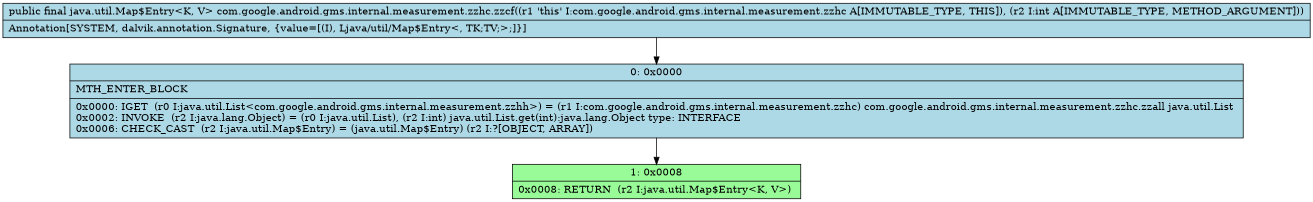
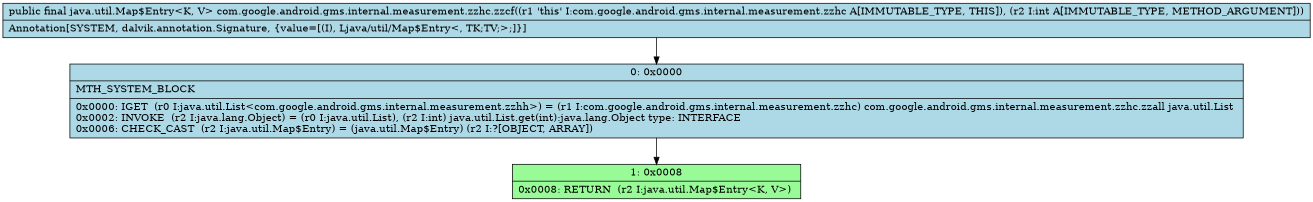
(132, 89) -> (135, 89)
